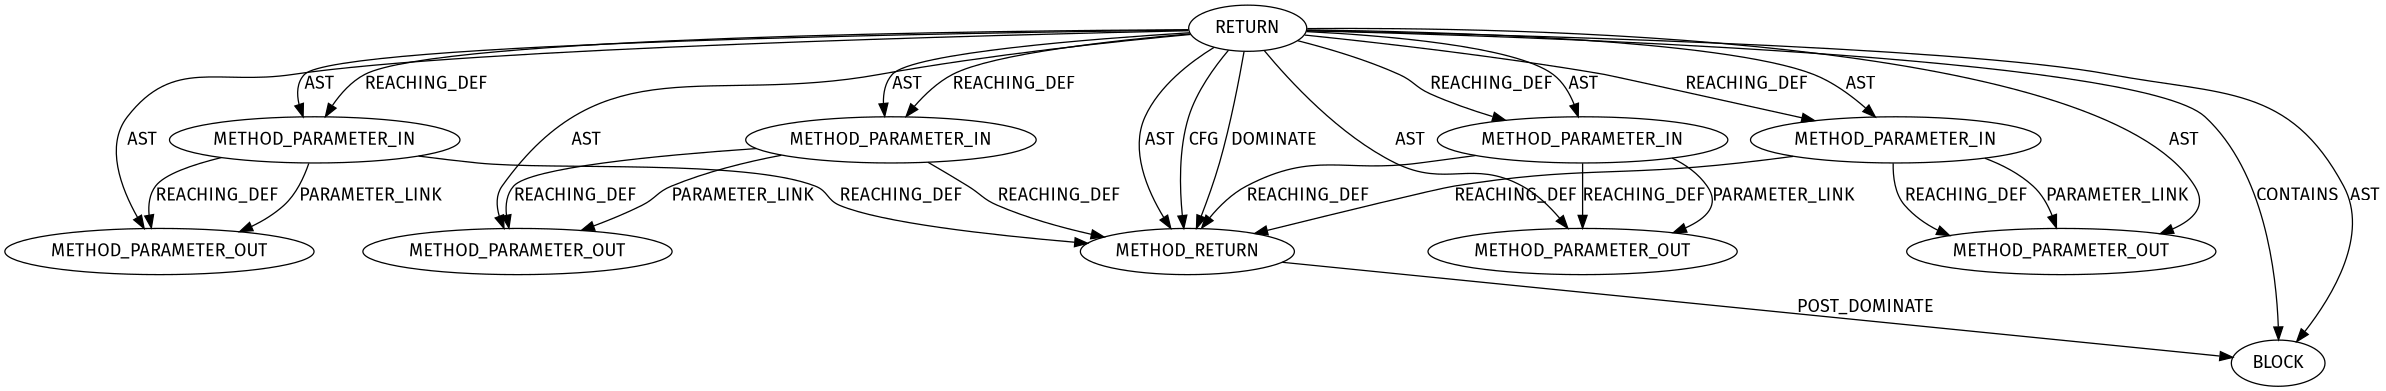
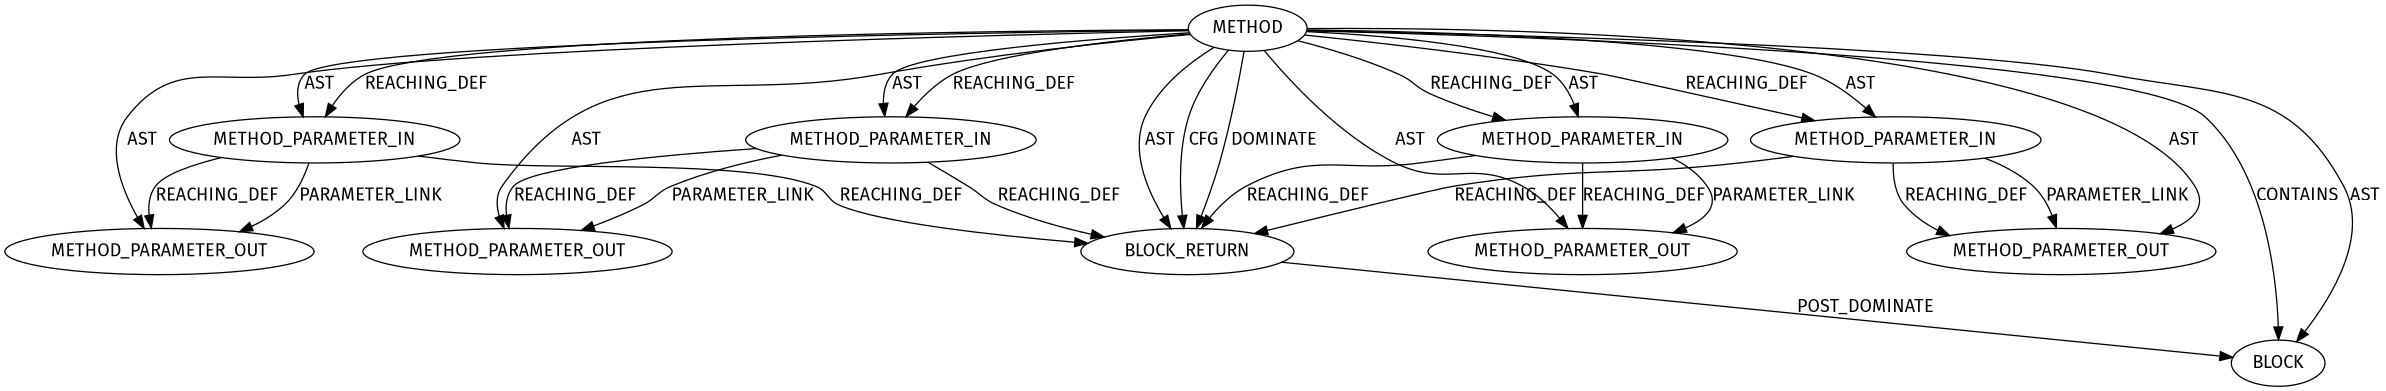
(1248, 28) -> (1248, 28)
(1187, 252) -> (1187, 252)
